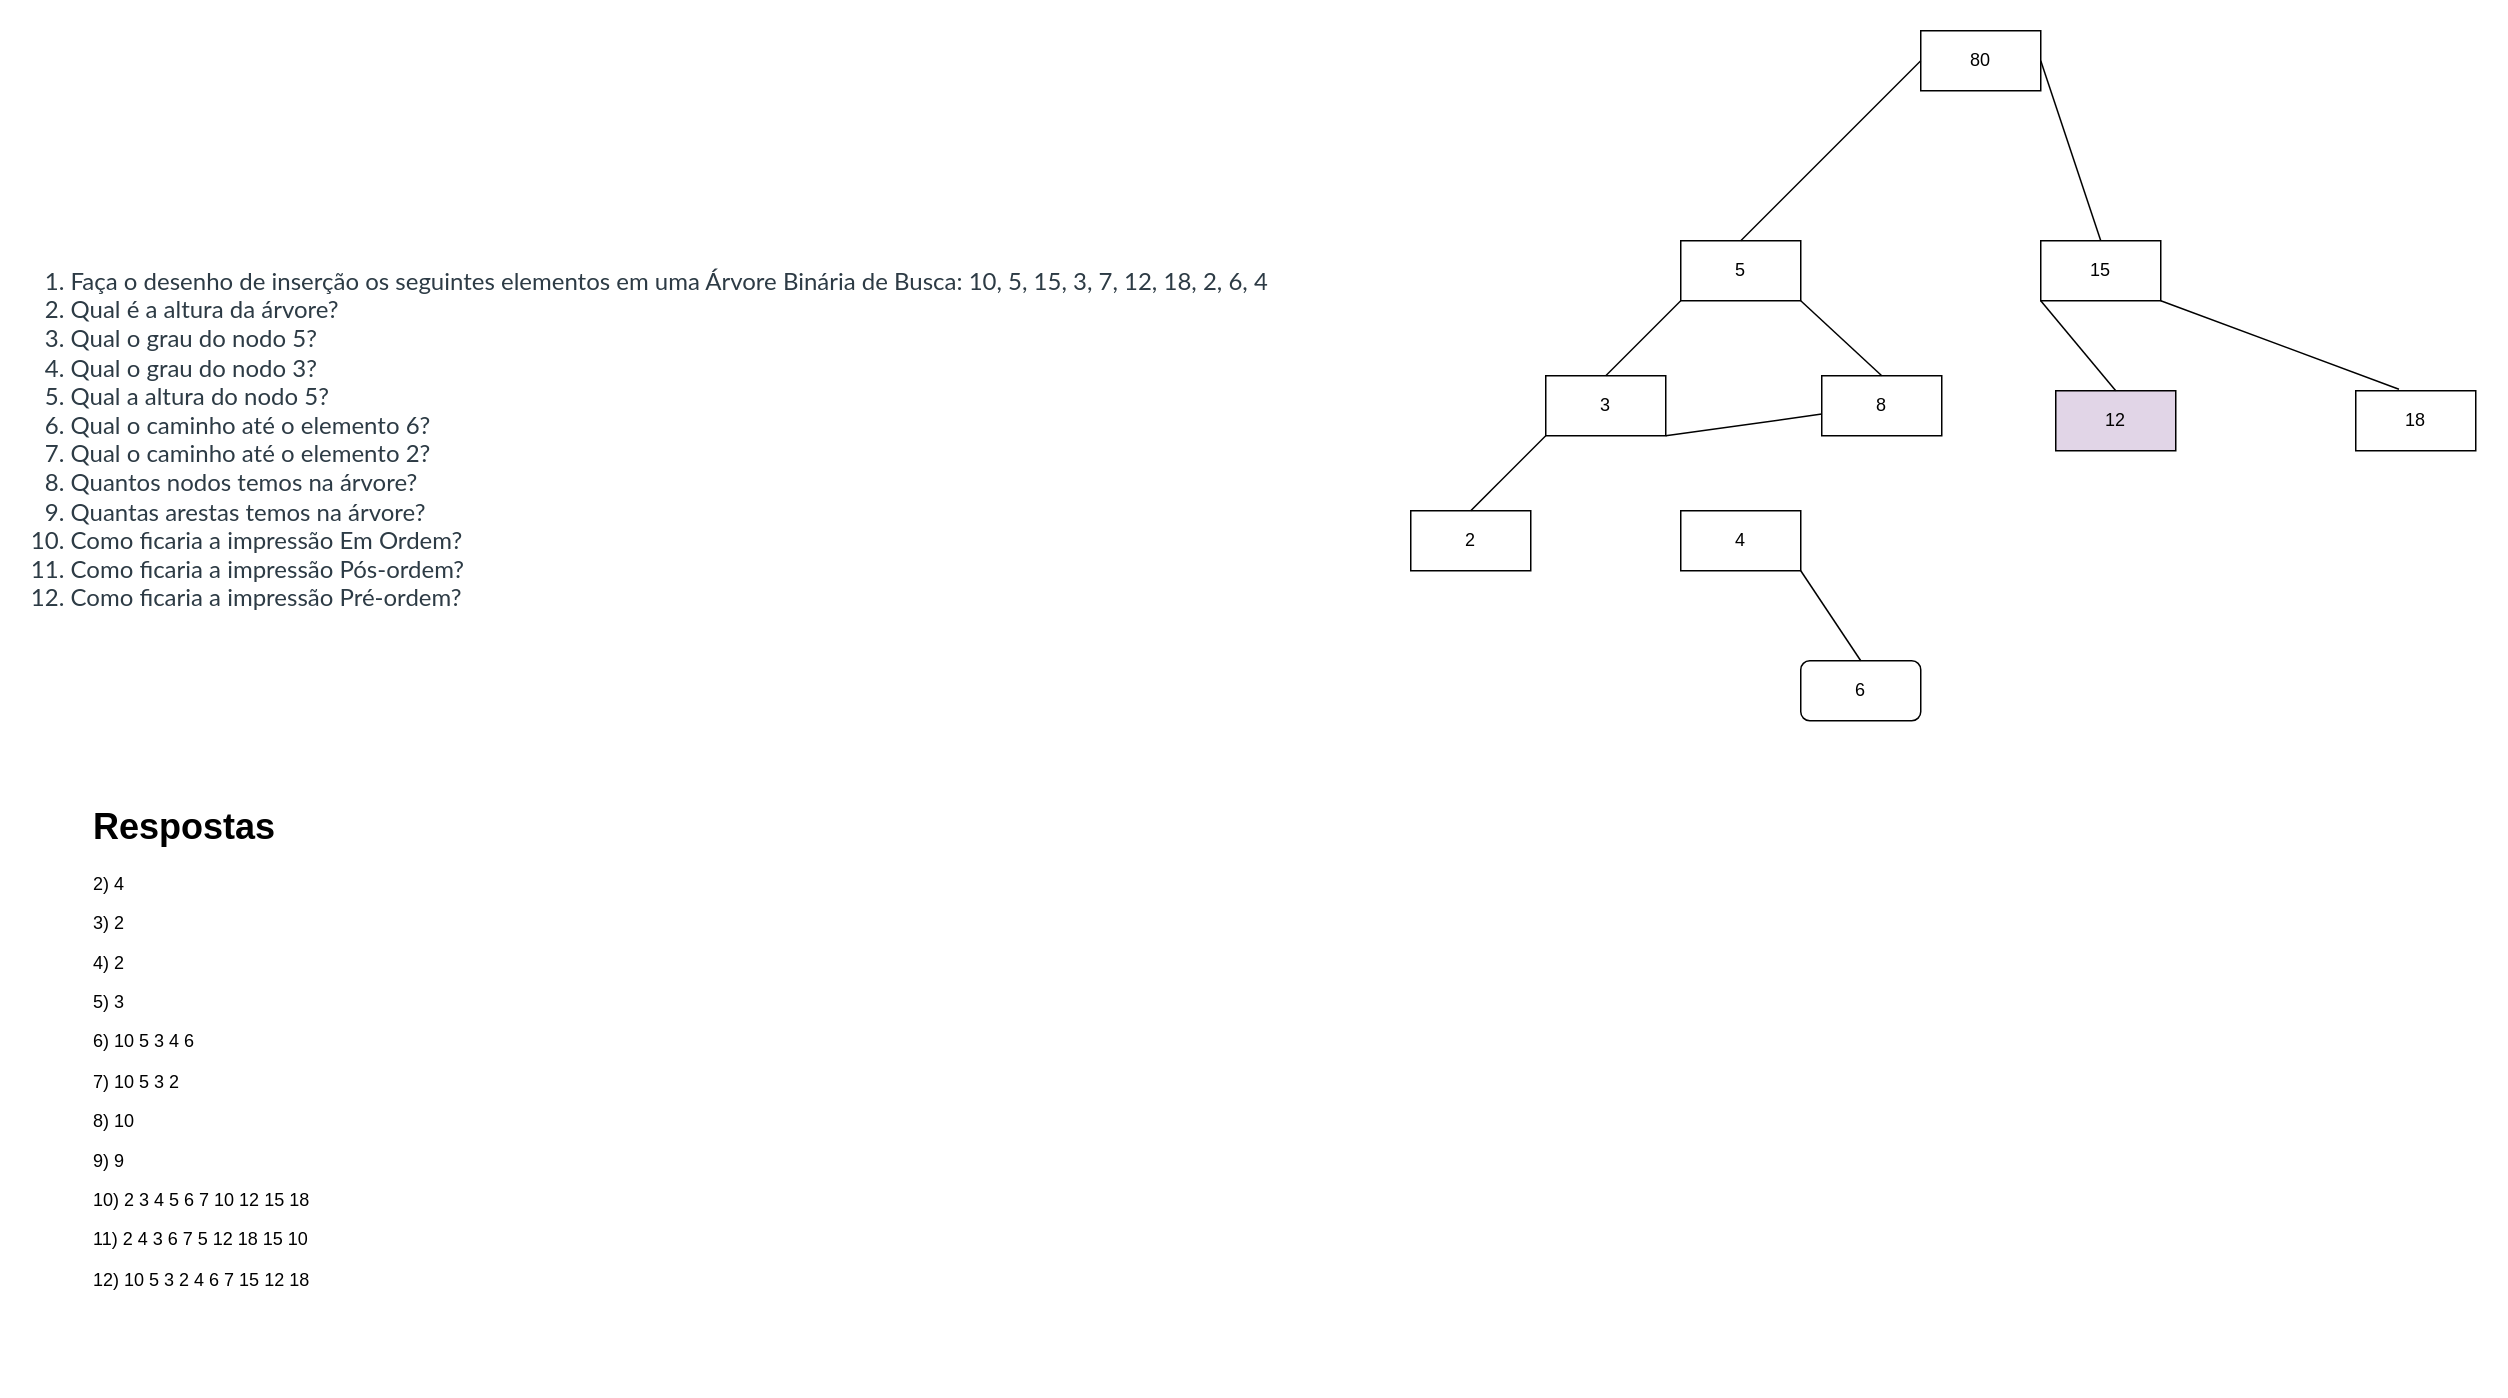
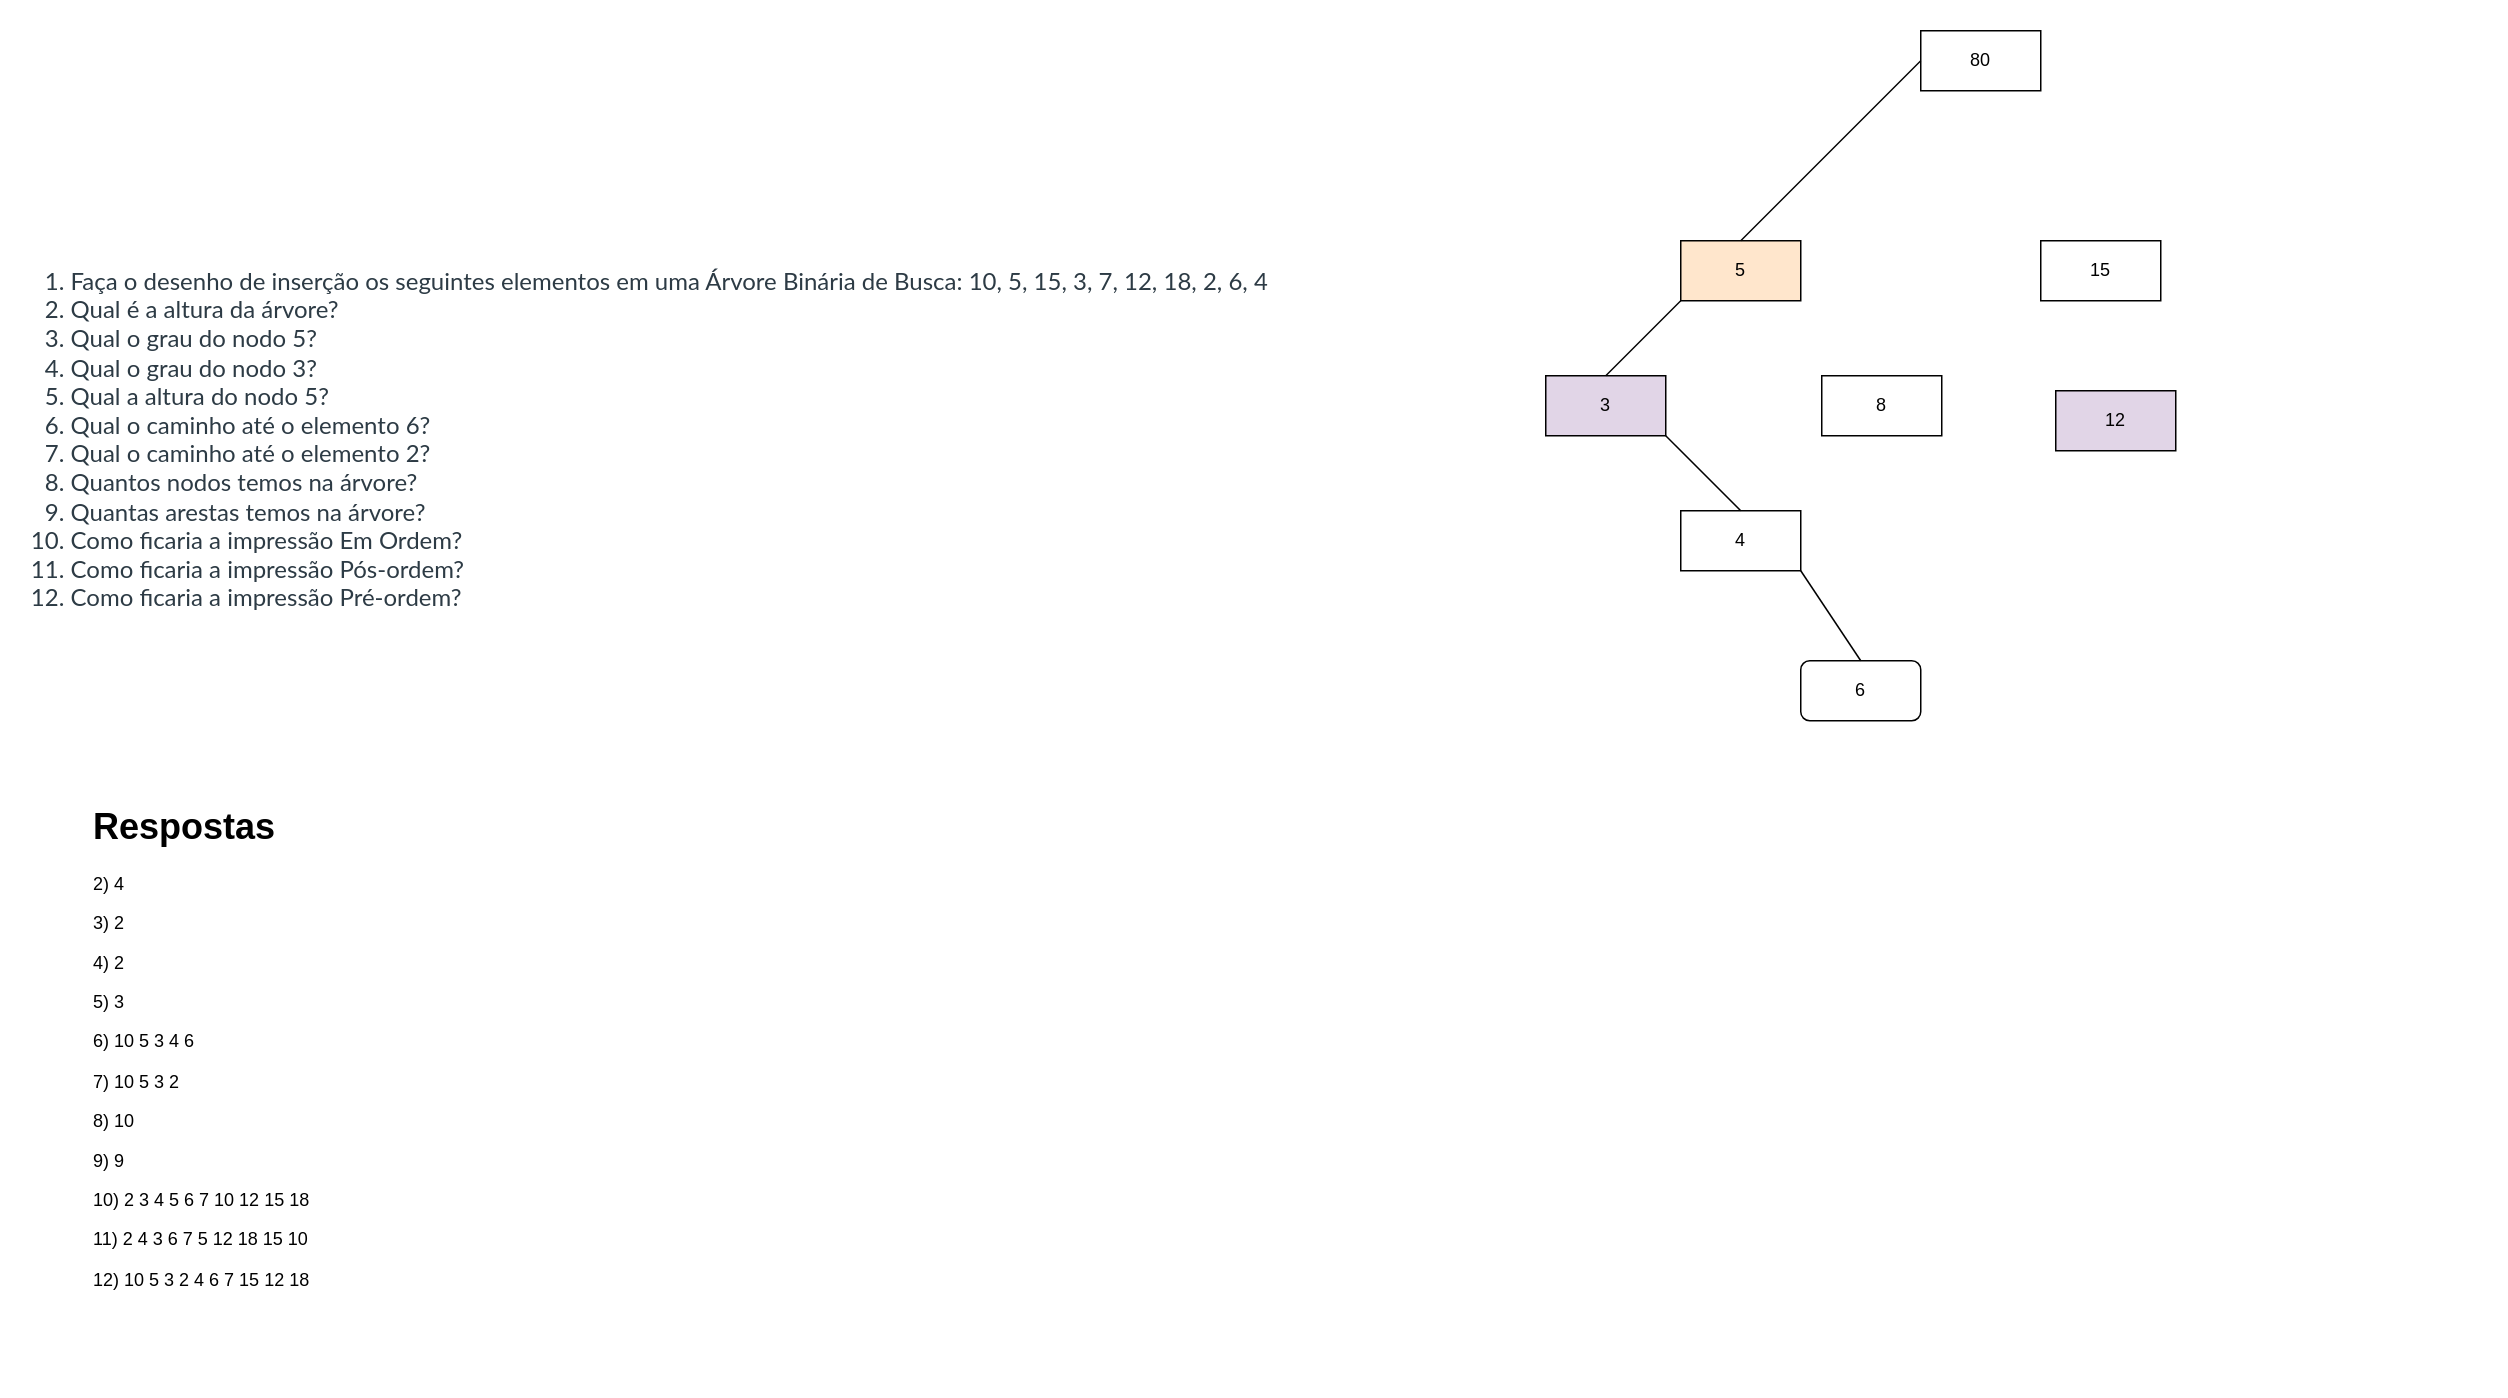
(2071, 151) -> none
(1741, 271) -> (1741, 271)
(1841, 338) -> none
(2280, 345) -> none
(2079, 346) -> none
(1606, 406) -> (1606, 406)
(2416, 421) -> none
(1743, 425) -> (1703, 473)
(1508, 473) -> none
(1471, 541) -> none
